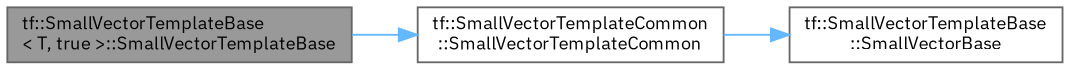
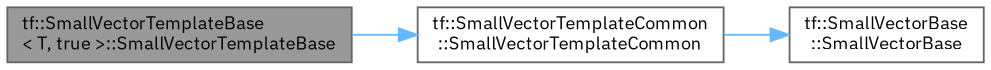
(926, 35) -> (887, 35)
